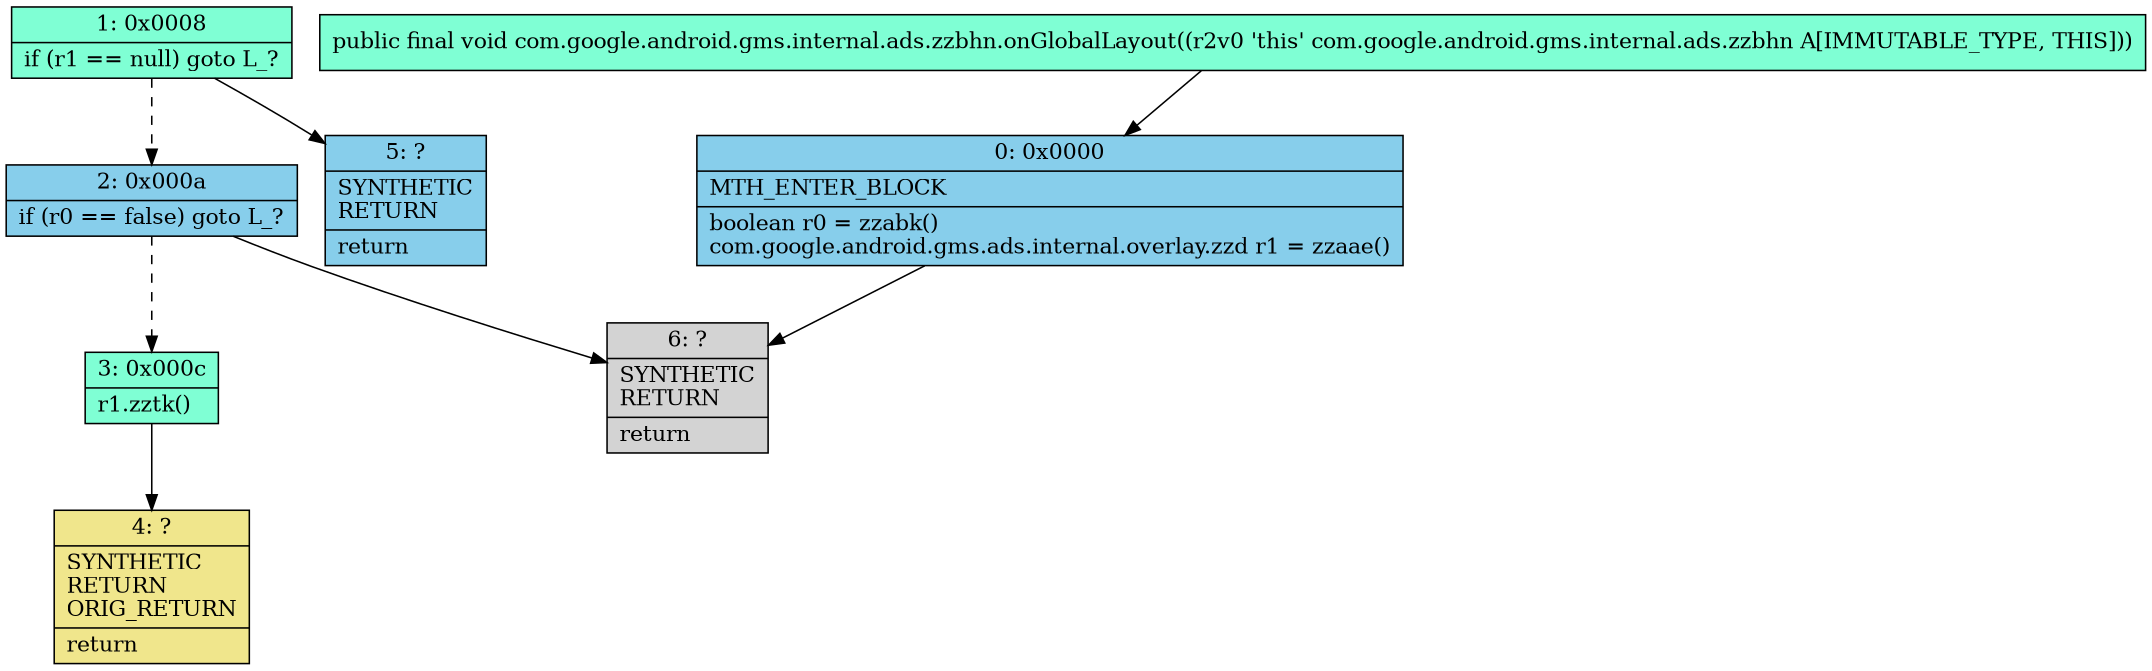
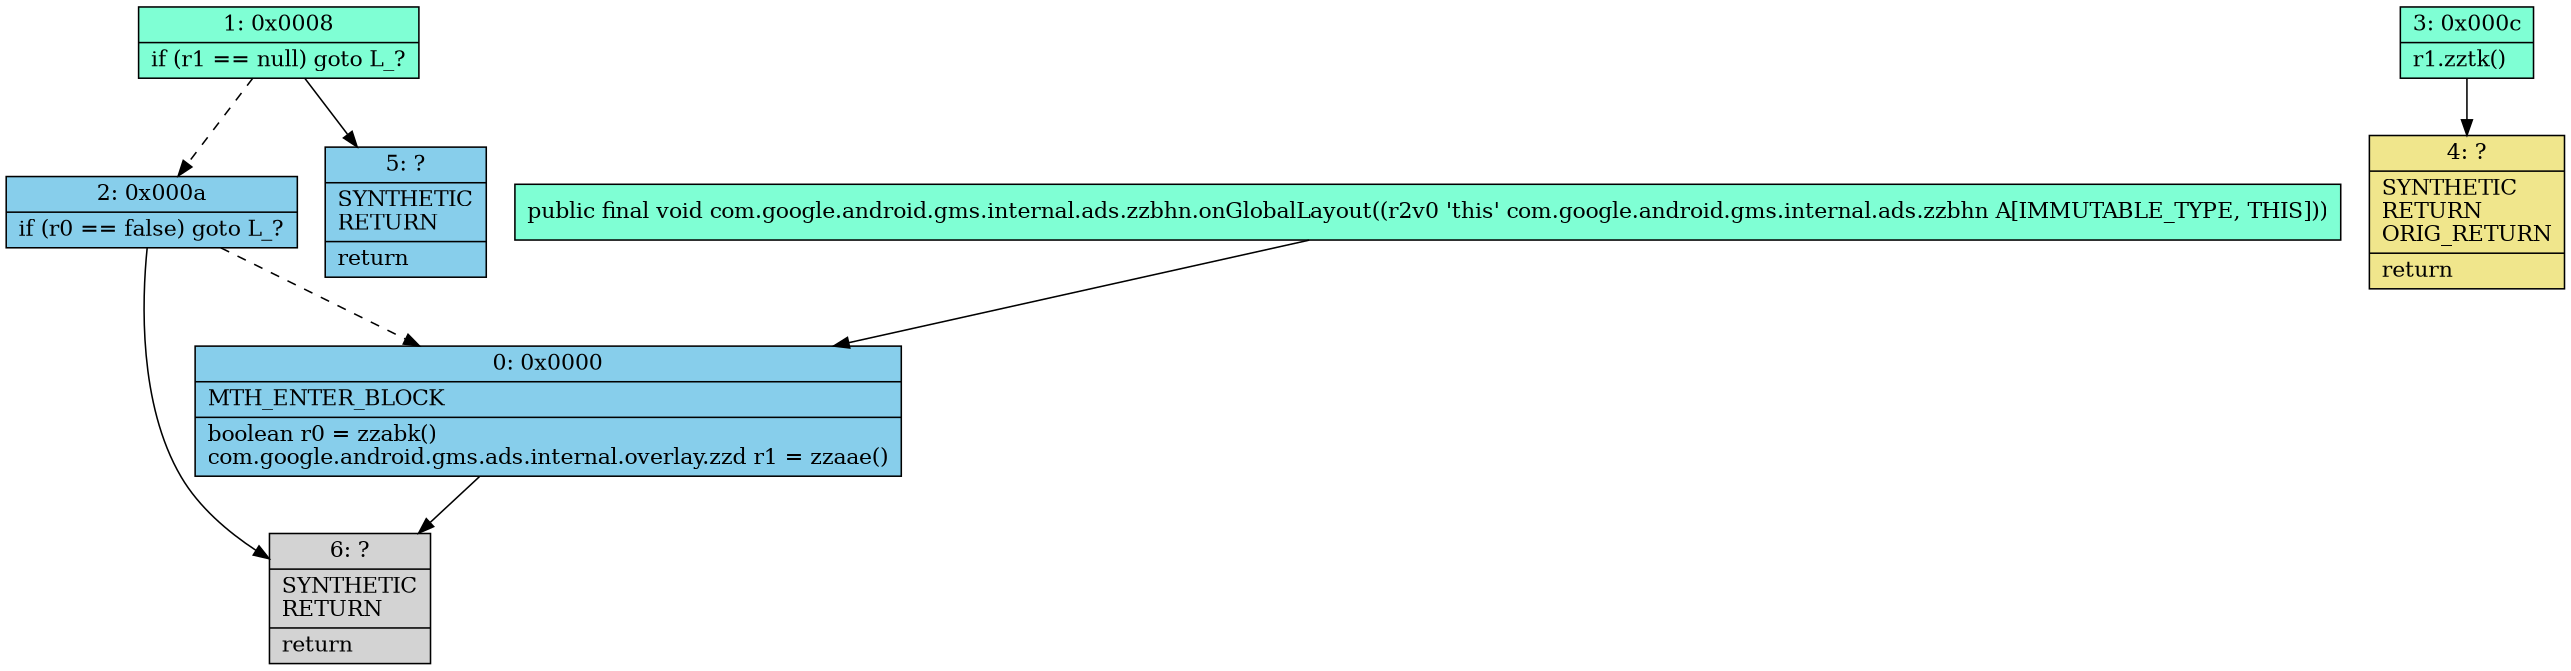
(152, 286) -> (313, 293)
